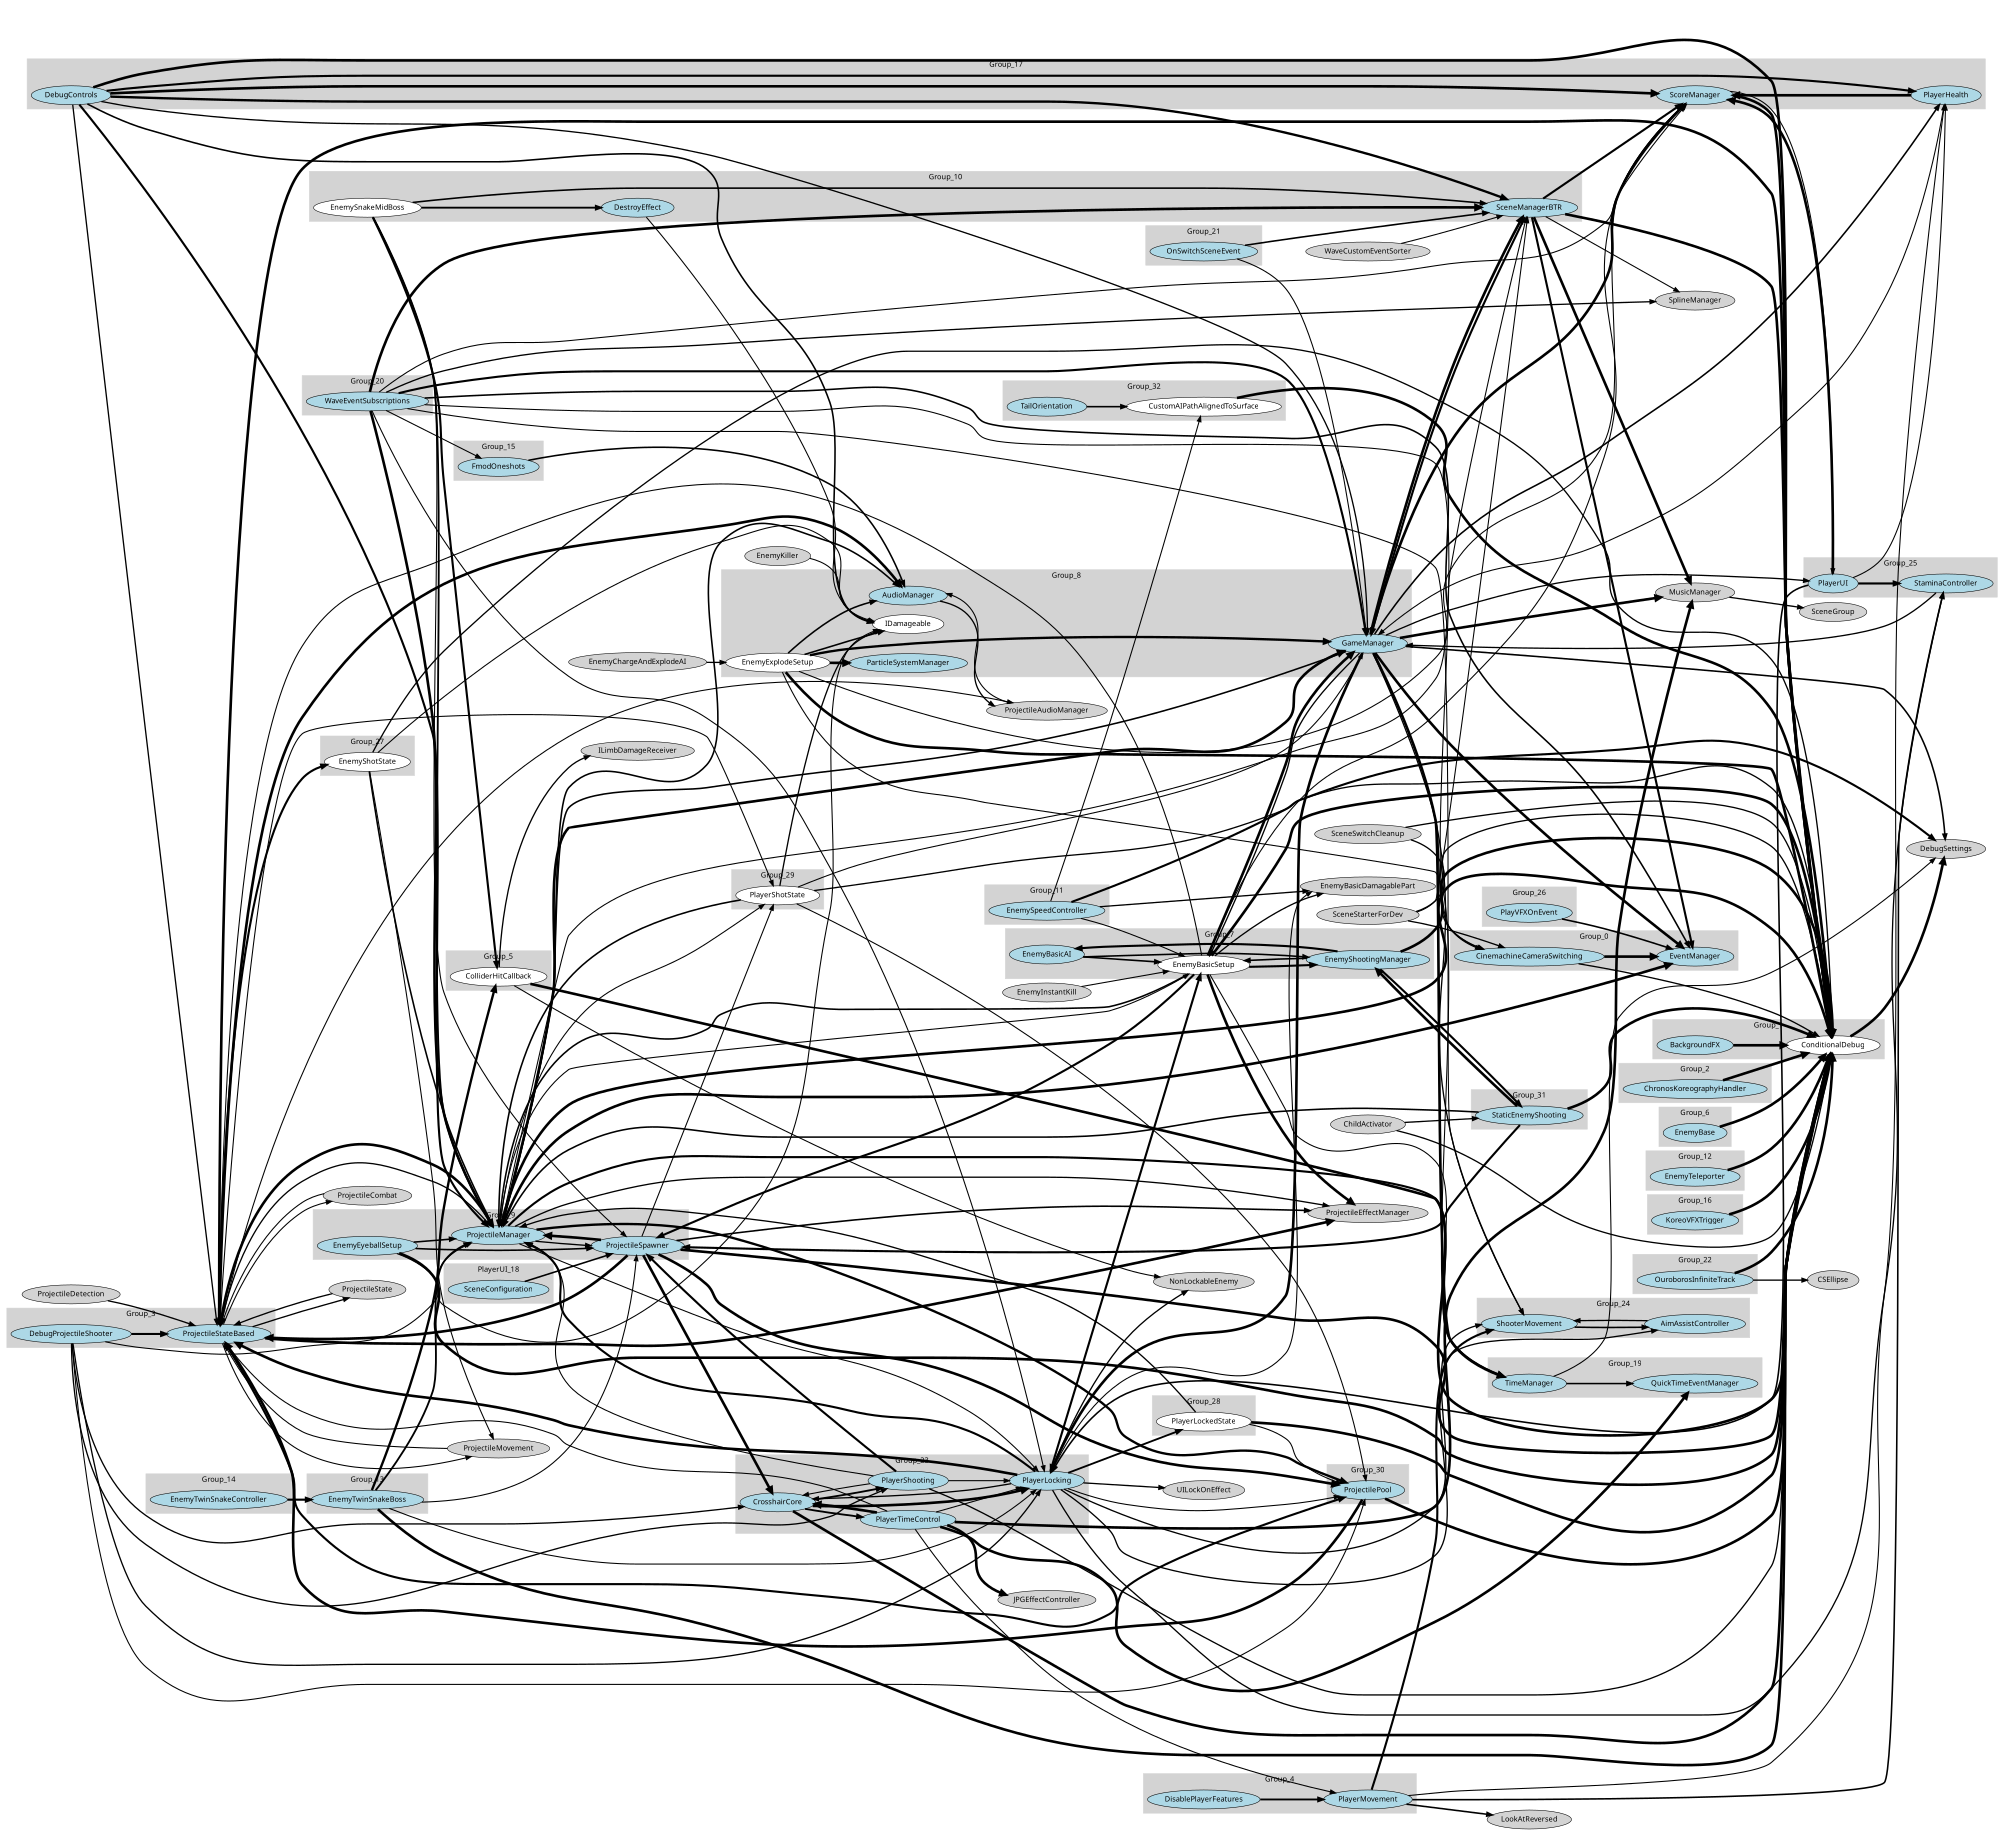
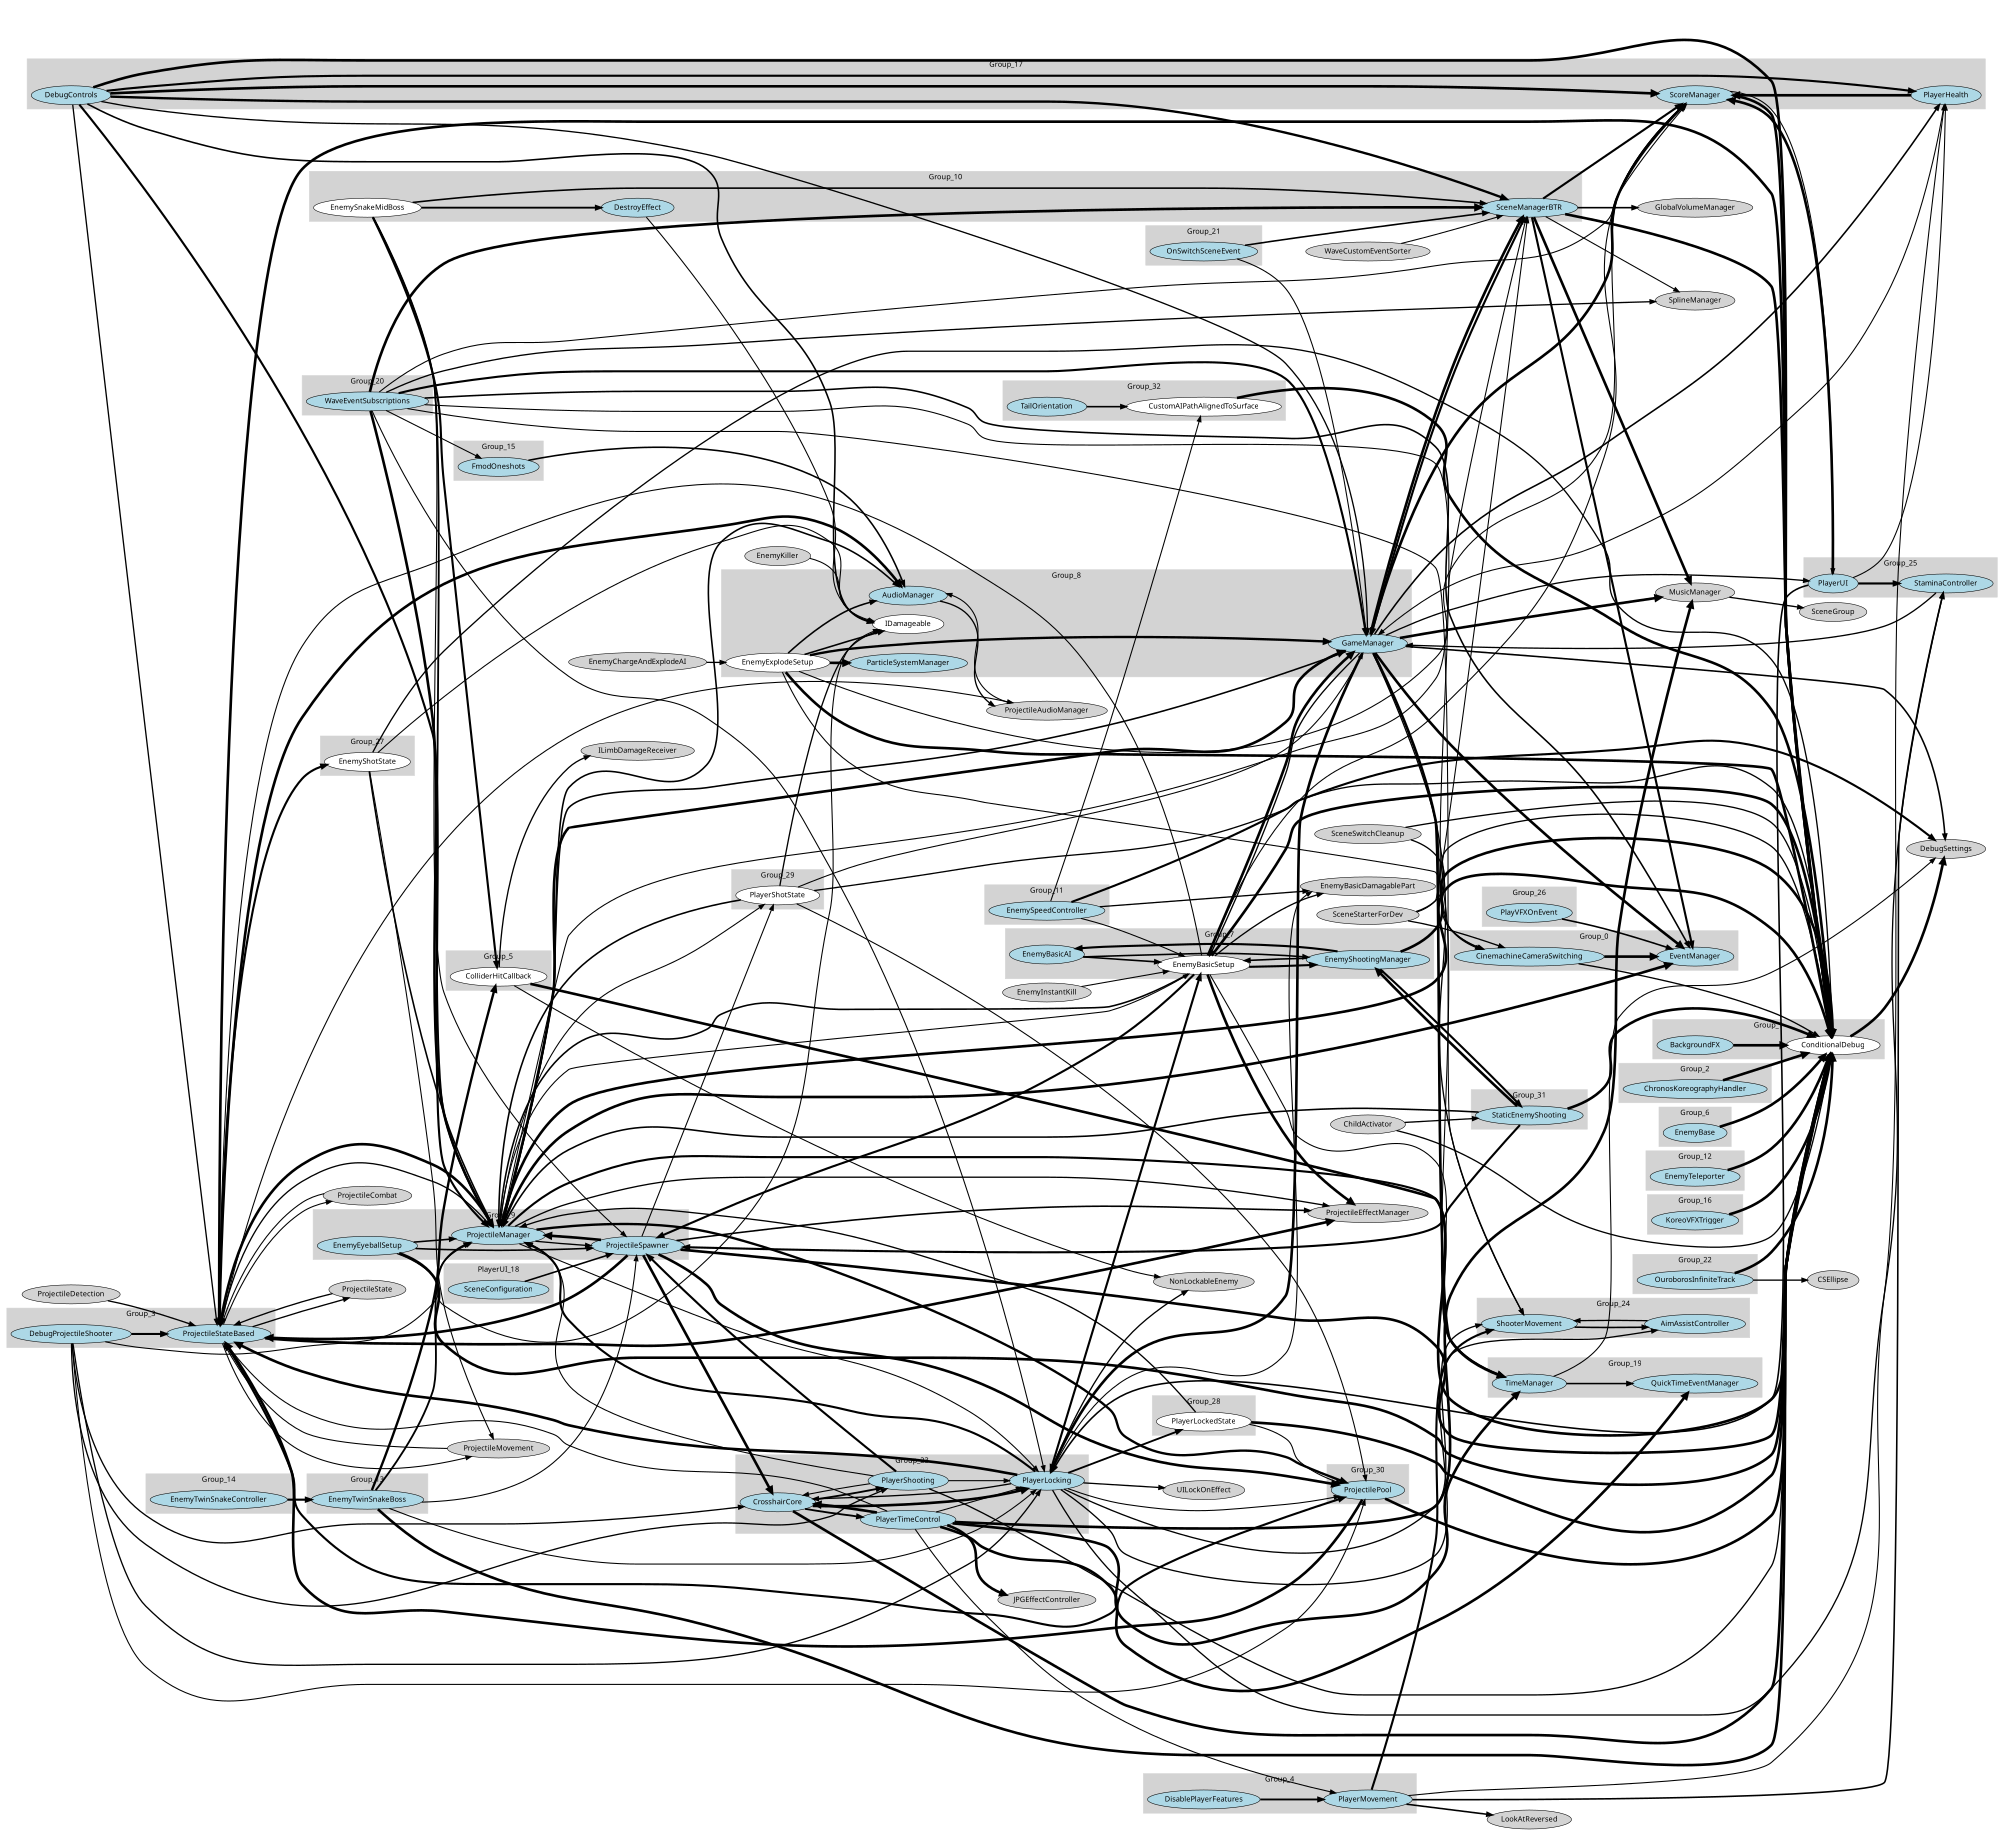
none -> (1695, 208)
(295, 748) -> none
none -> (1266, 1626)
